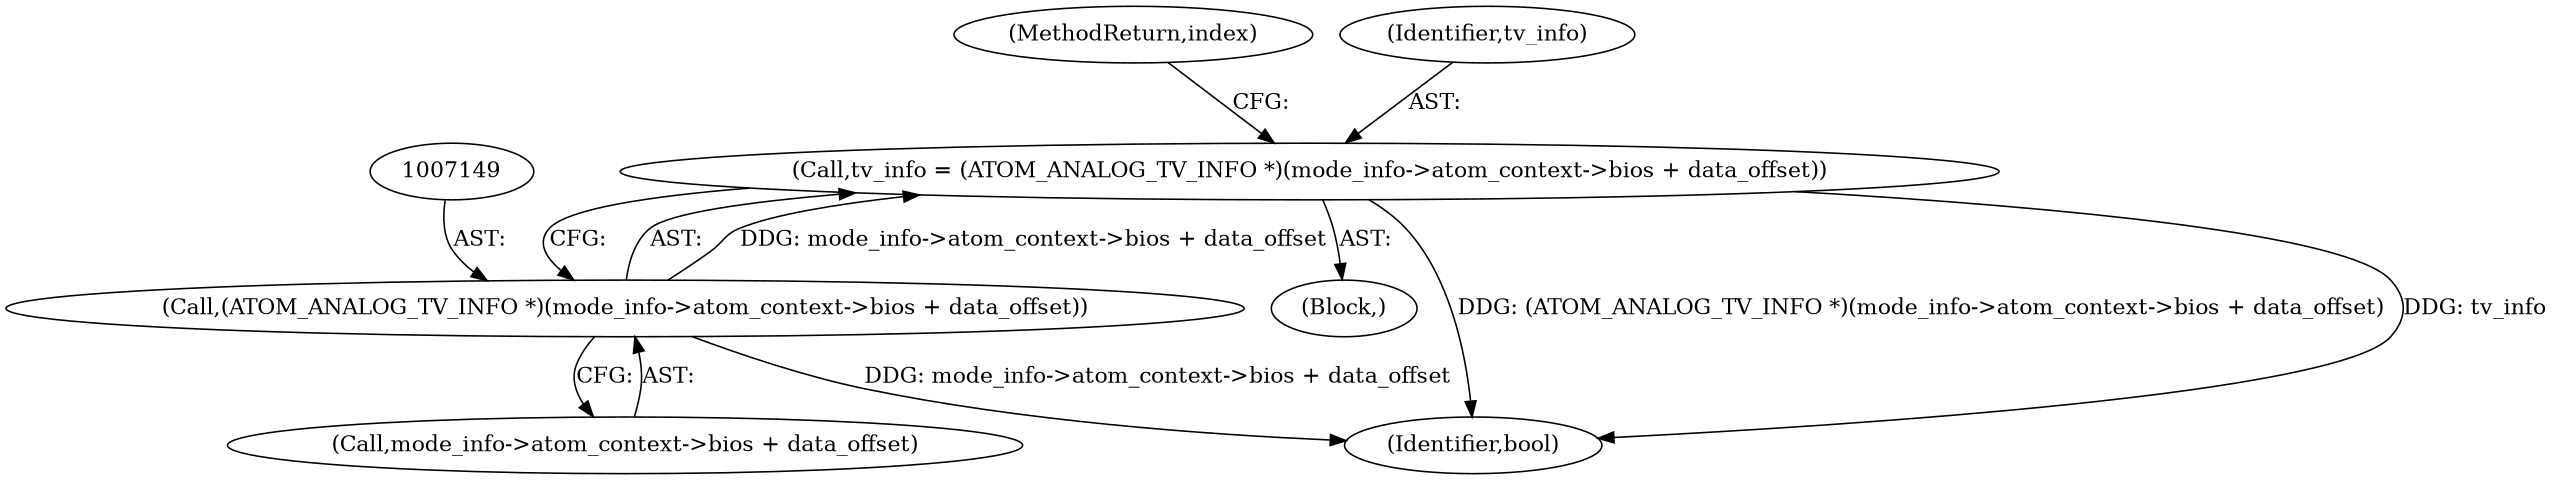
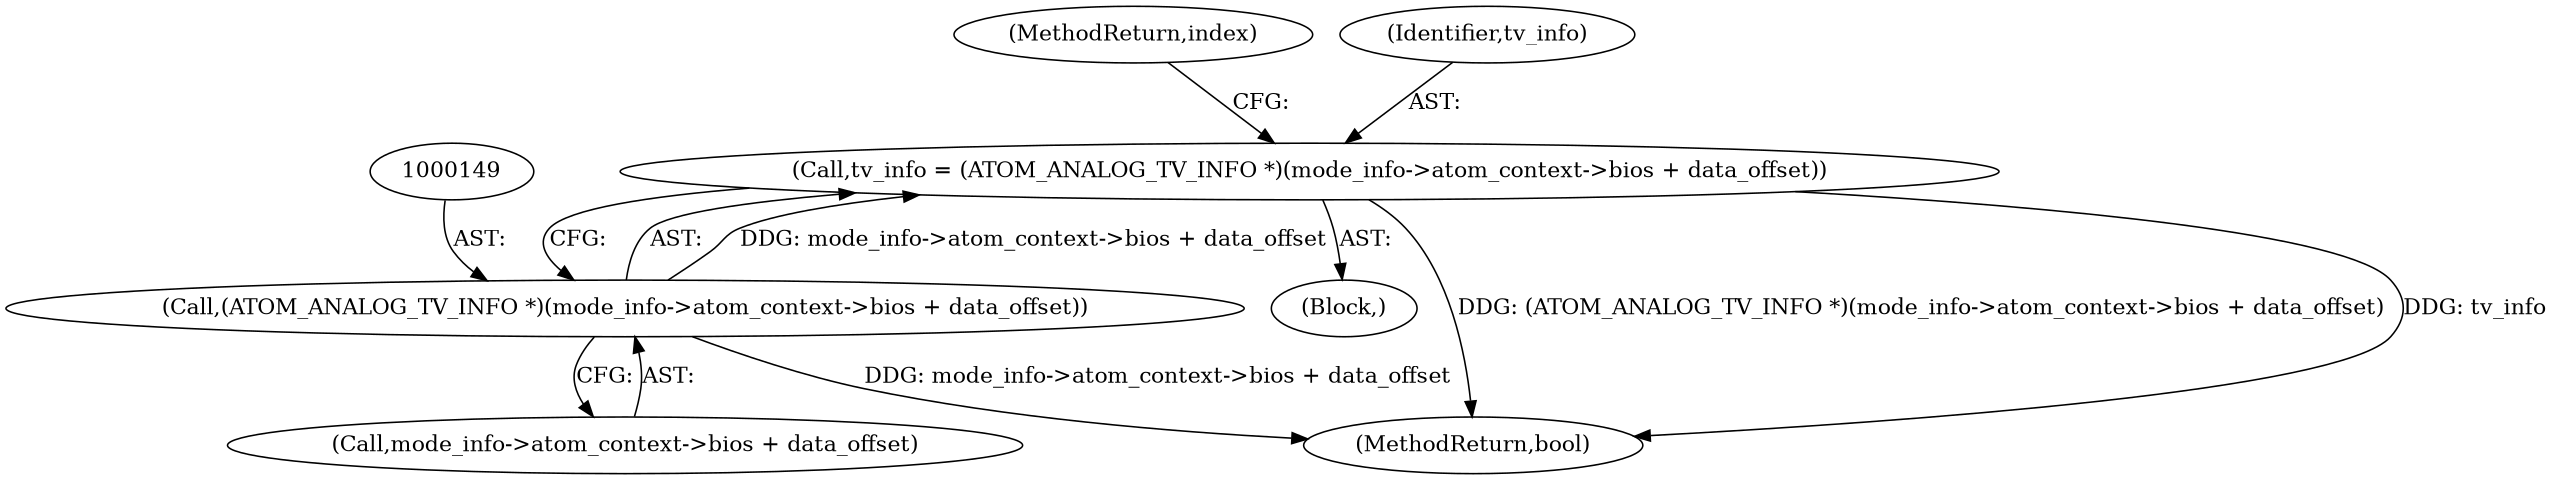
(452, 172) -> (452, 172)
(1473, 445) -> (1473, 445)
